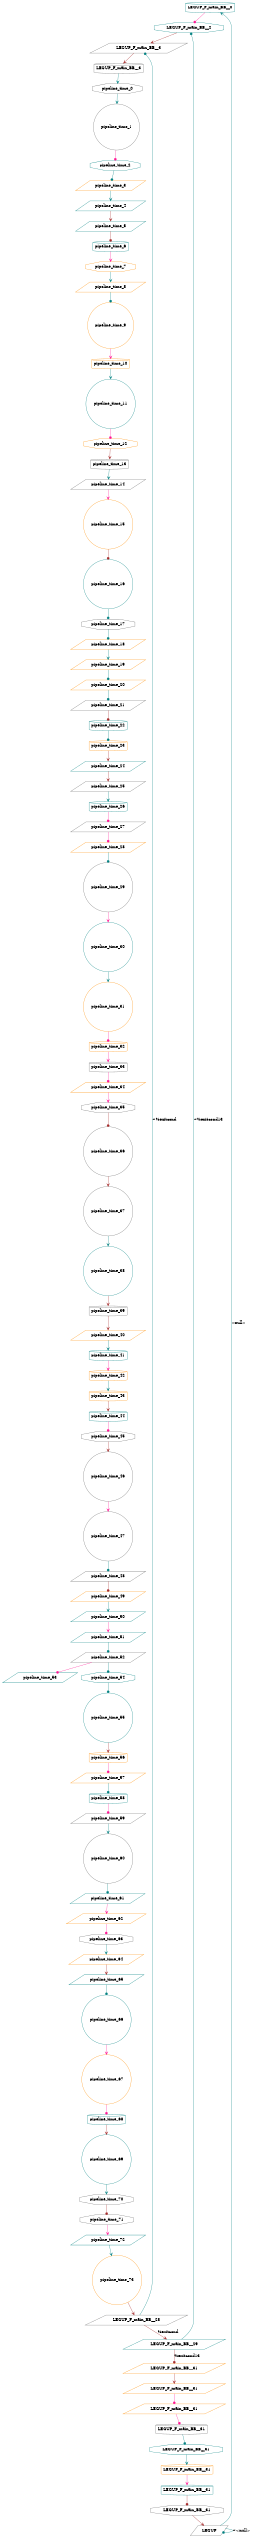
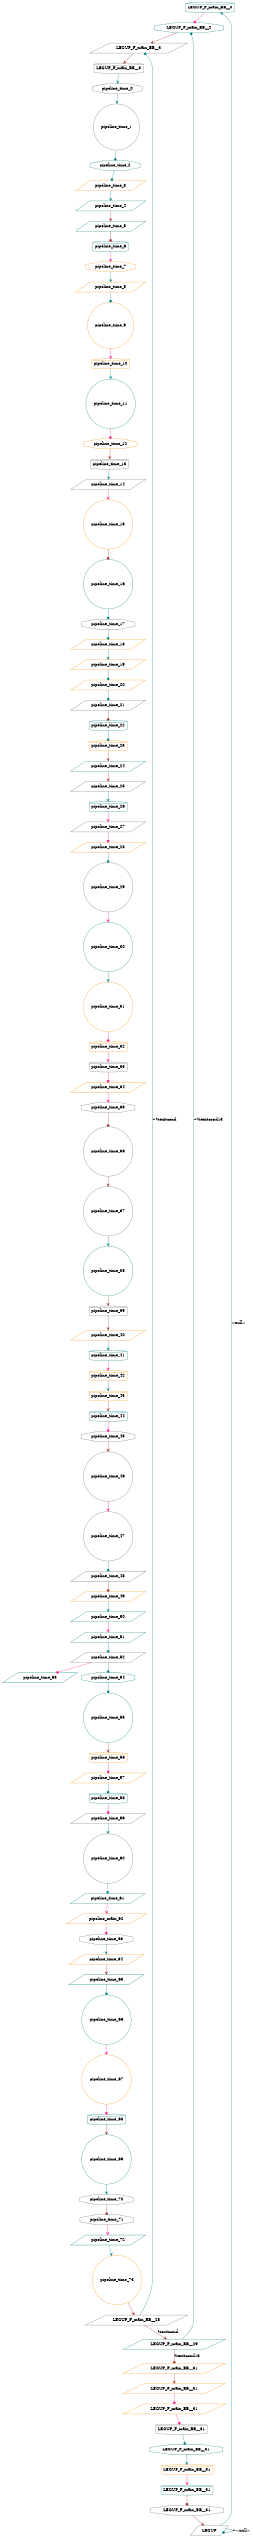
(115, 154) -> (115, 154)
(108, 815) -> (108, 815)
(106, 1919) -> (106, 1919)
